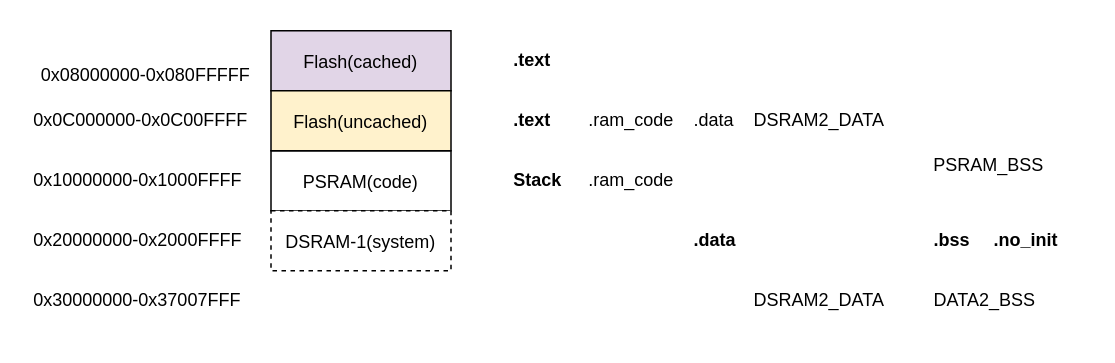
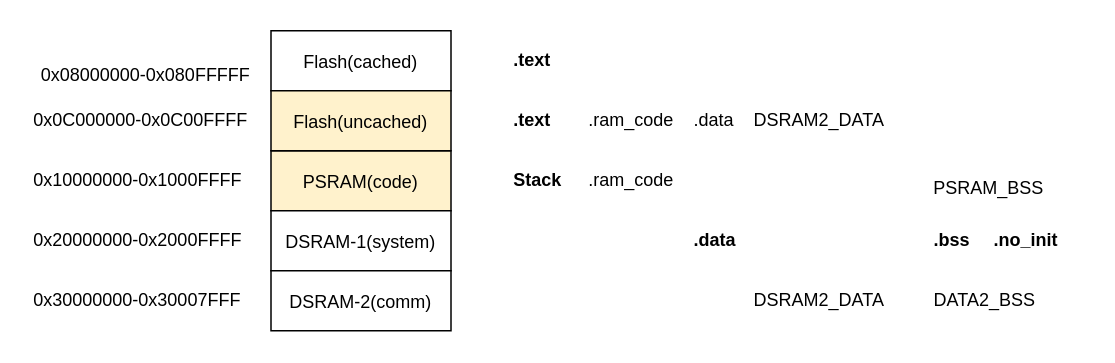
(361, 61) -> (361, 61)
(998, 166) -> (998, 188)
(361, 181) -> (361, 181)
(361, 241) -> (361, 241)
(139, 300) -> (139, 300)
none -> (361, 301)
